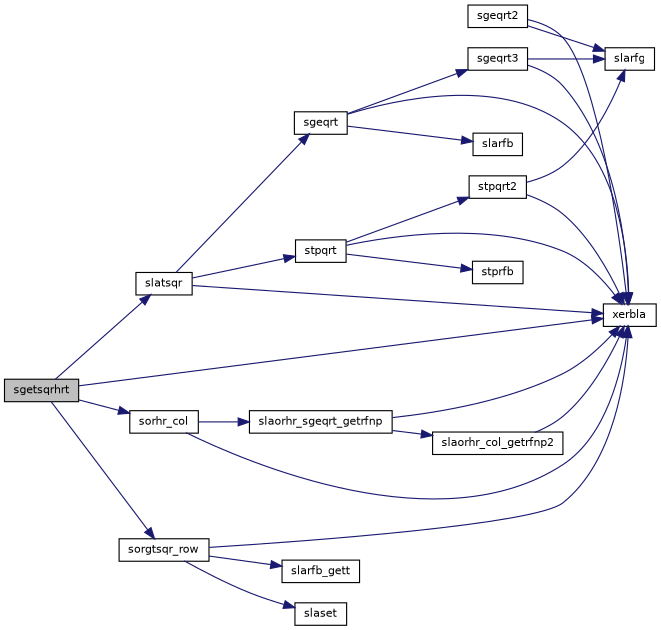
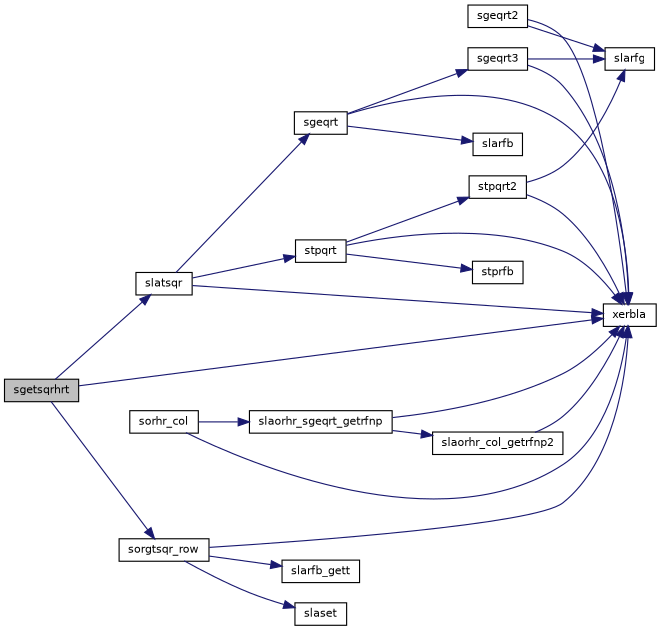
(99, 405) -> none
